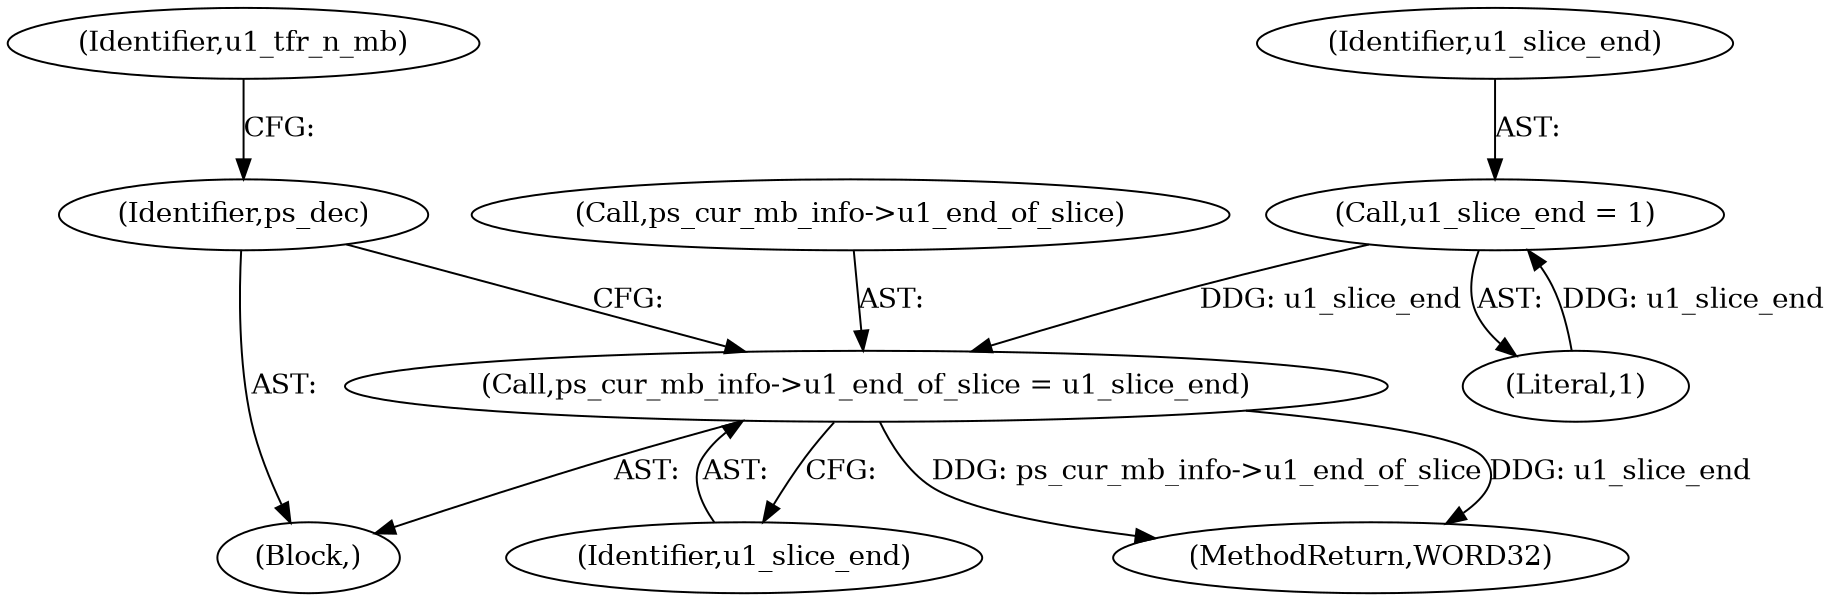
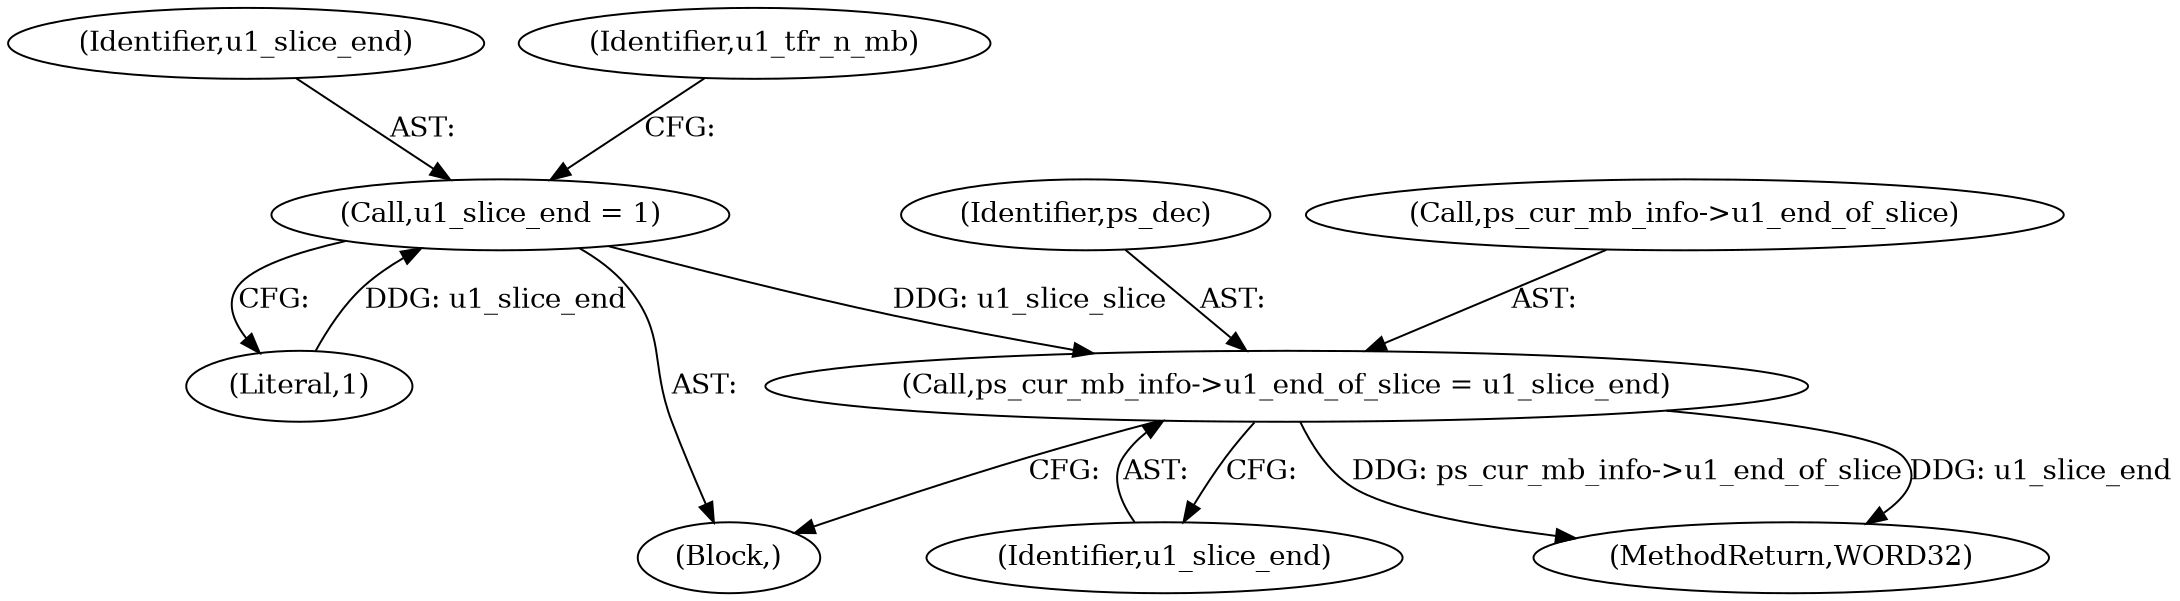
(244, 119) -> (636, 124)
(633, 301) -> (1237, 301)
(1330, 301) -> (1030, 301)
(1515, 301) -> (279, 301)
(245, 381) -> (658, 365)
(652, 472) -> (1069, 472)
